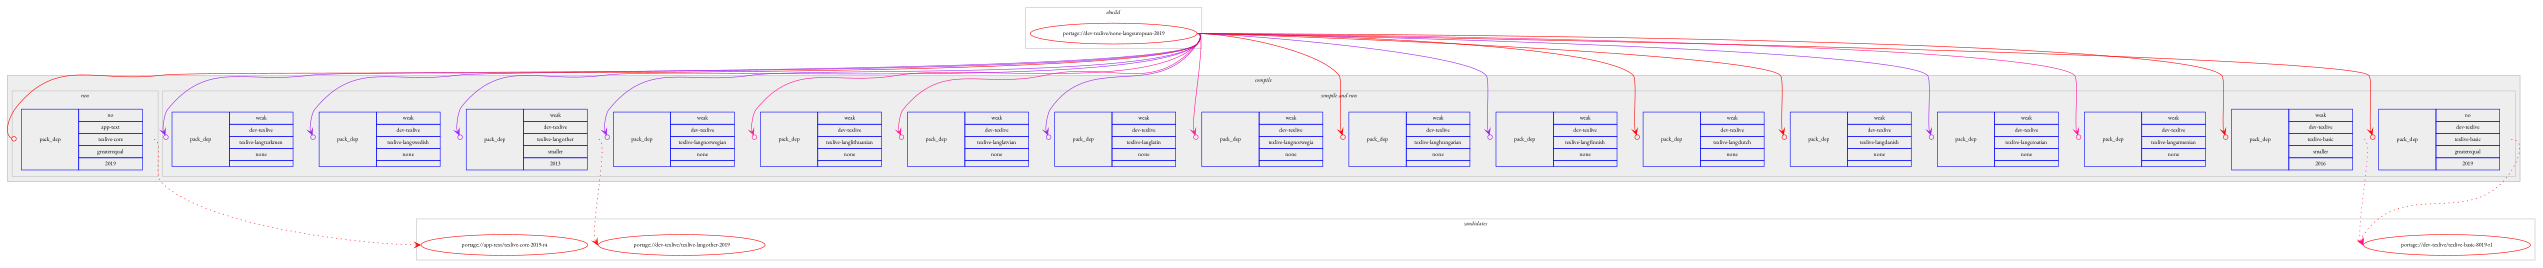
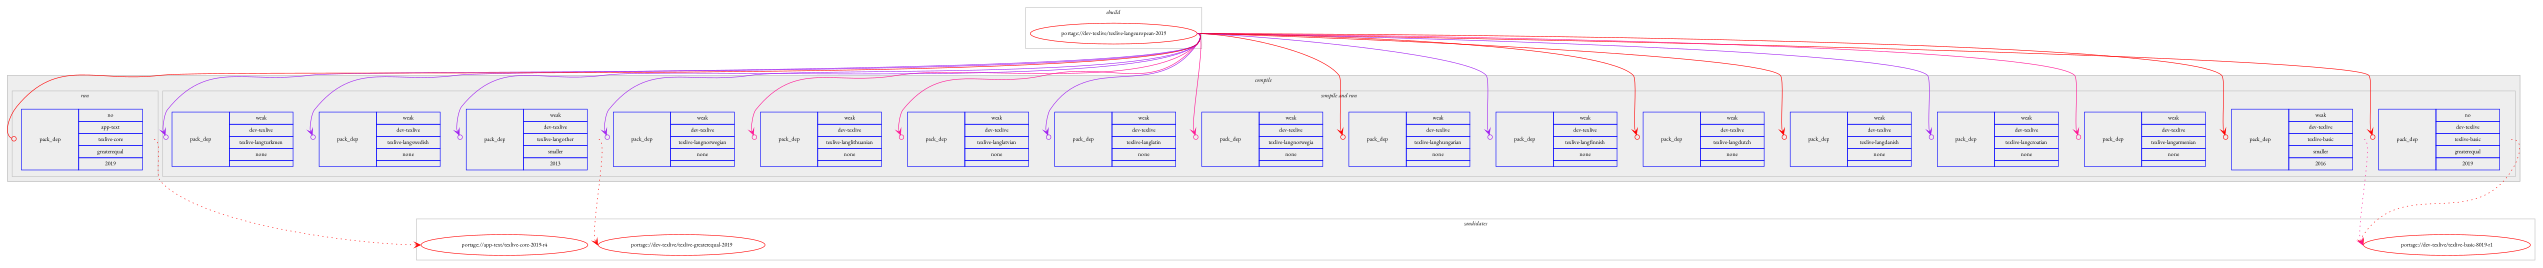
(1114, 34) -> (1114, 34)
(682, 245) -> (682, 245)
